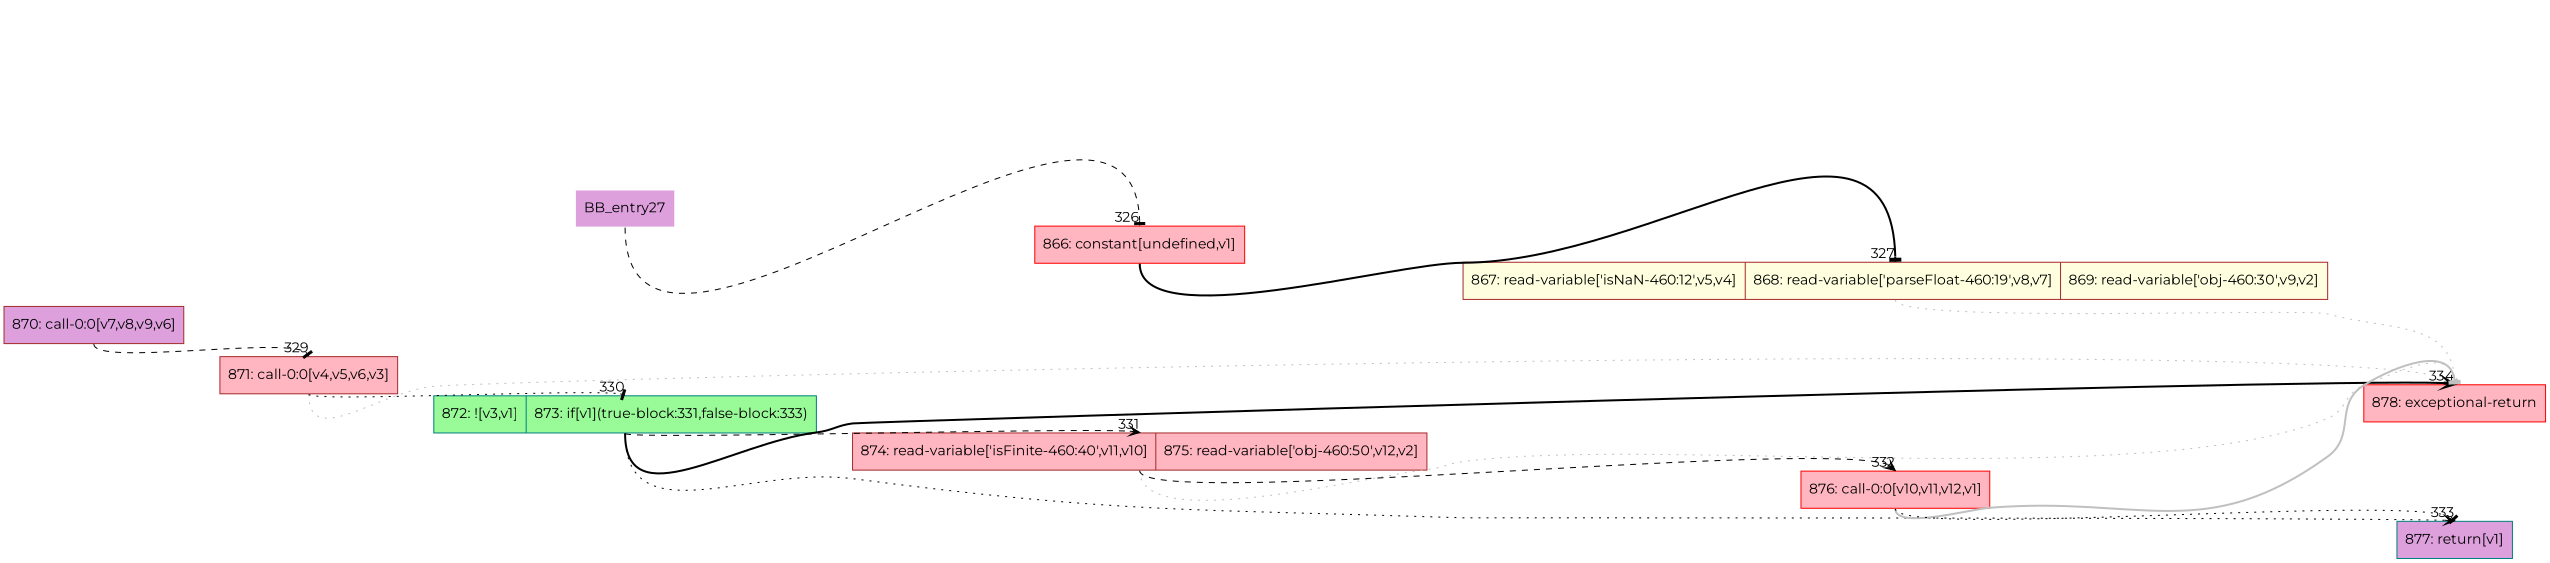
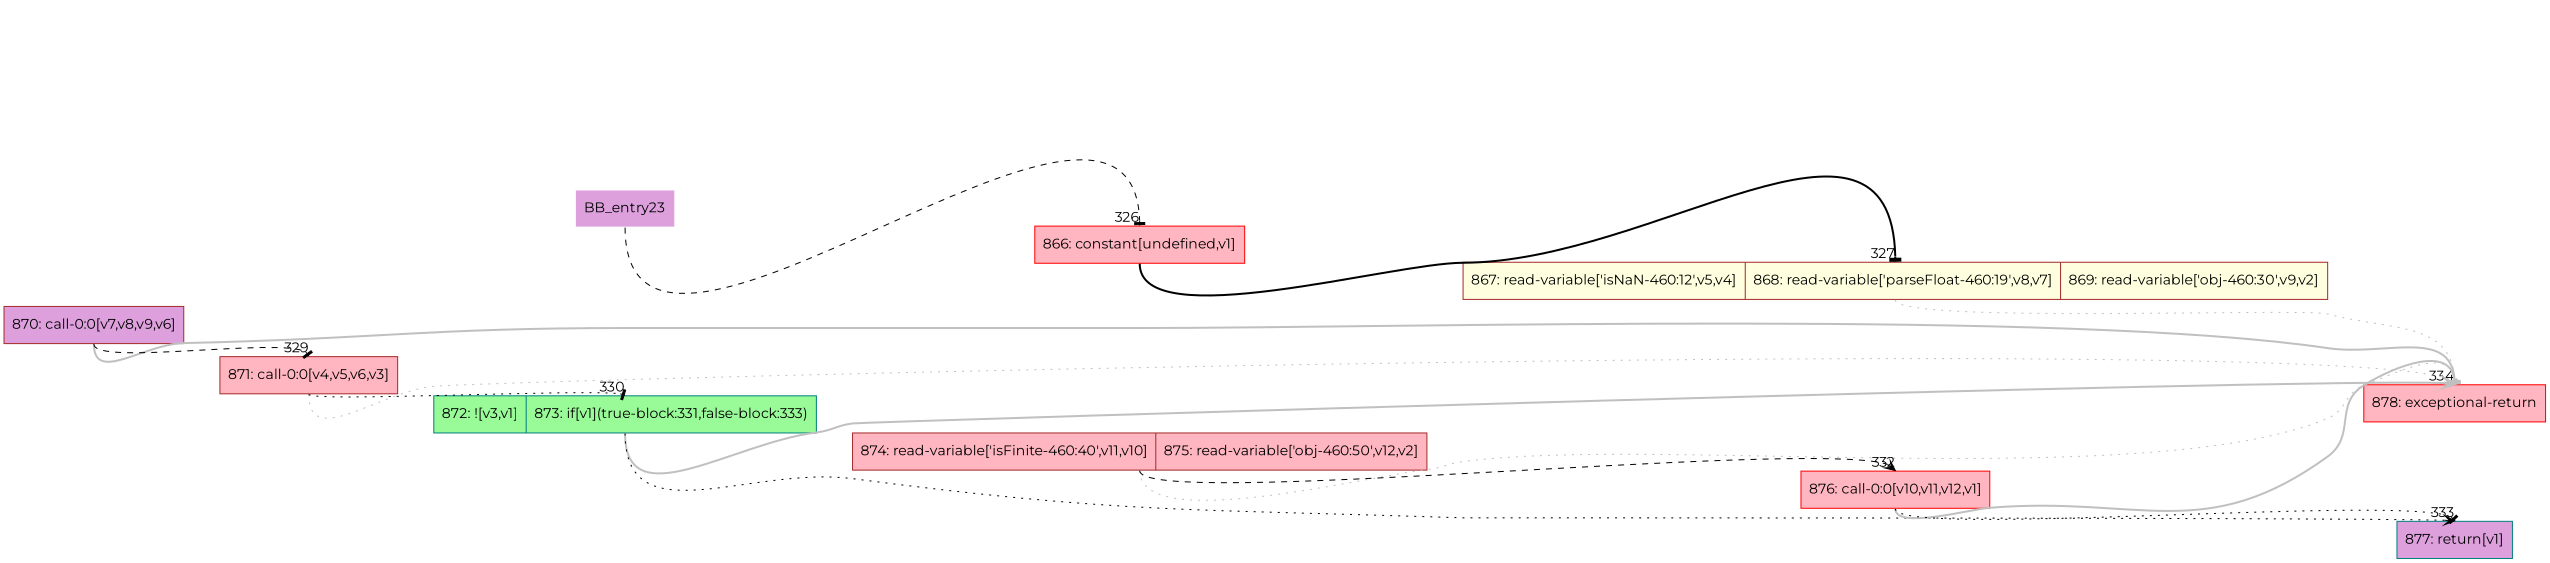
(625, 209) -> (625, 209)
none -> (1276, 327)
(1519, 403) -> (1519, 403)
(877, 433) -> none
